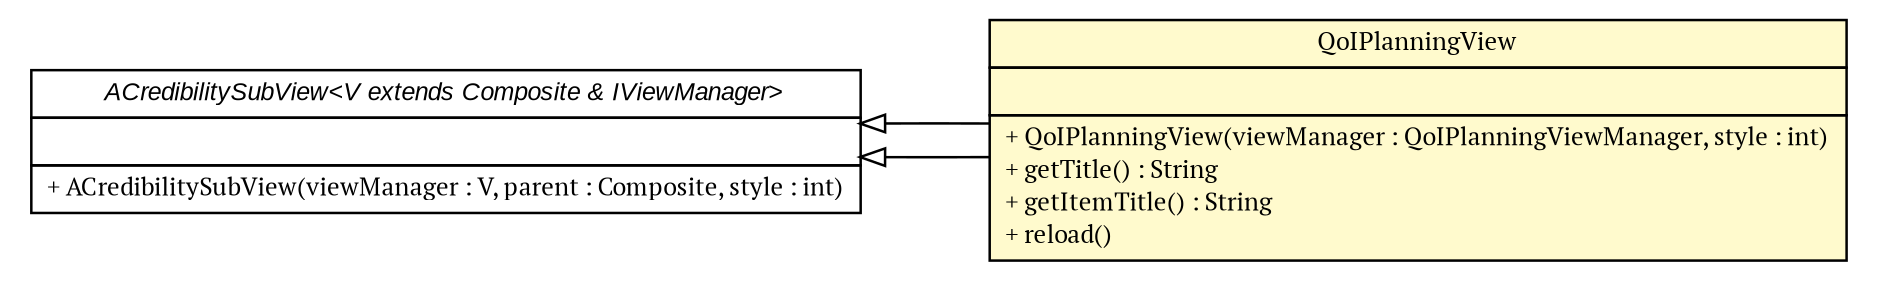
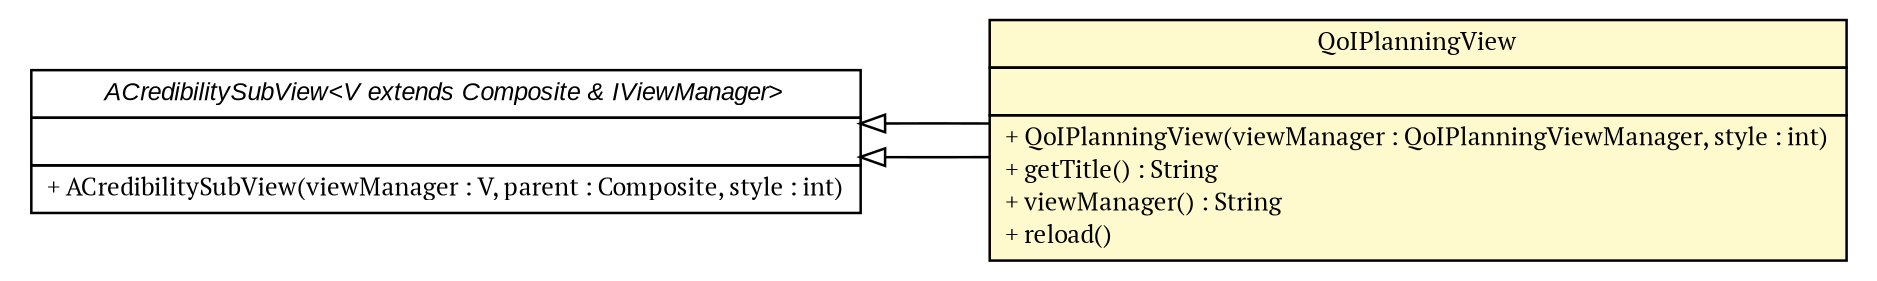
(1140, 203) -> (1144, 203)
